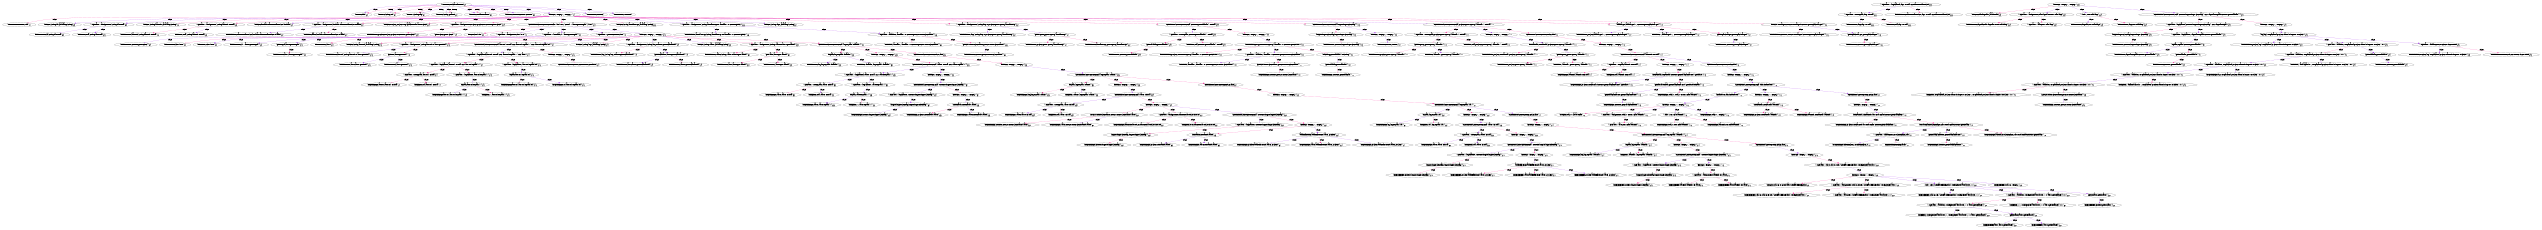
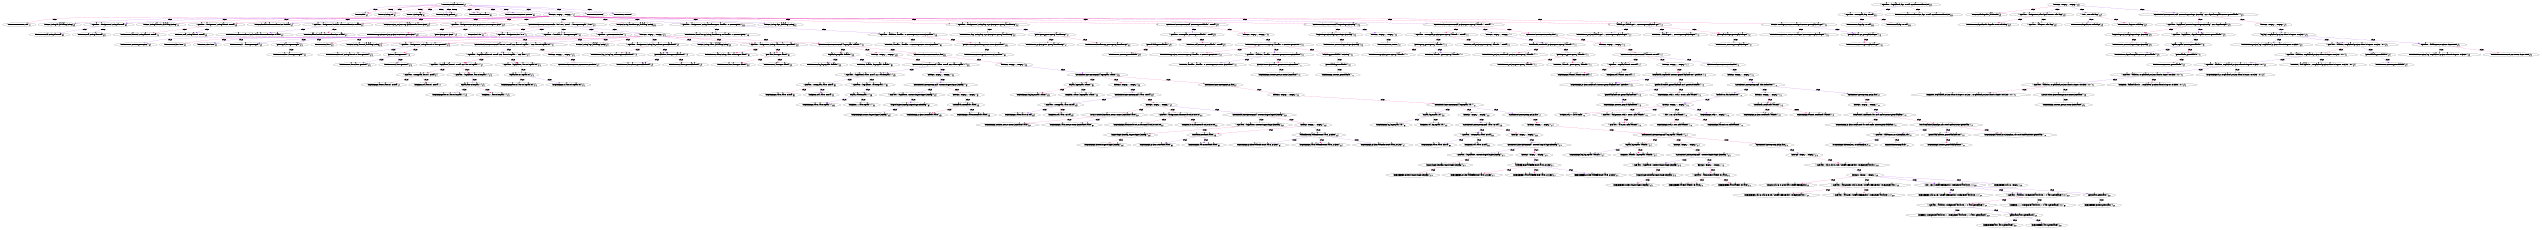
(103, 30) -> (103, 30)
(1797, 110) -> (1797, 110)
